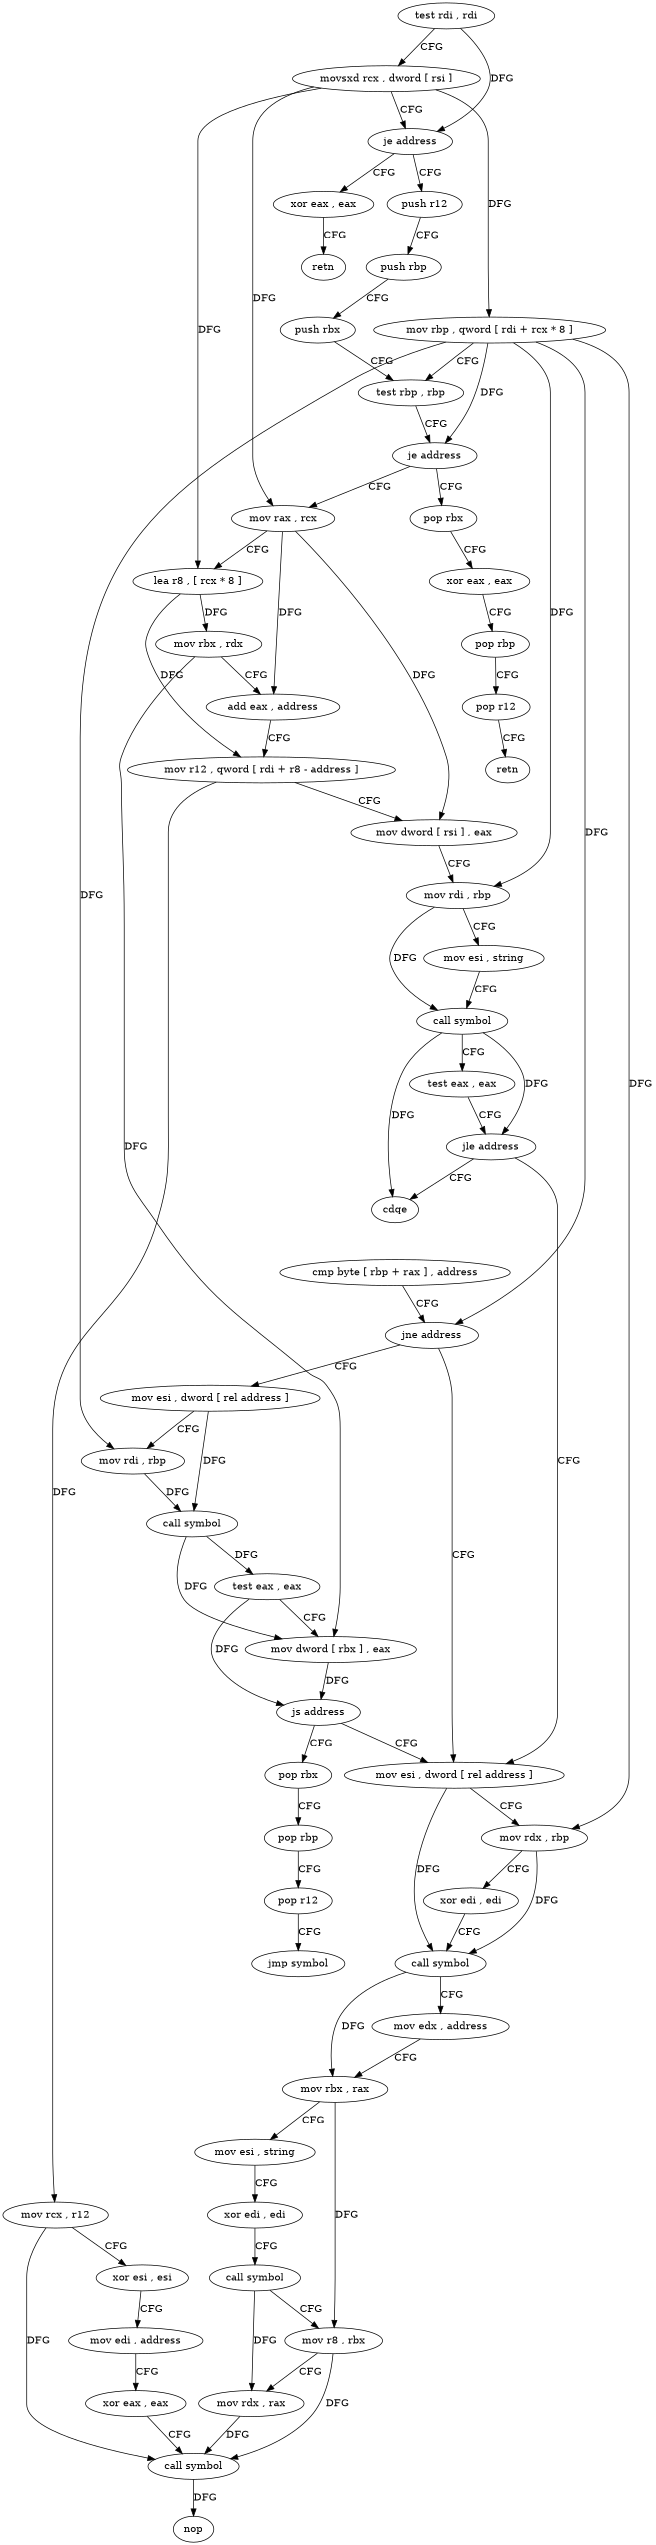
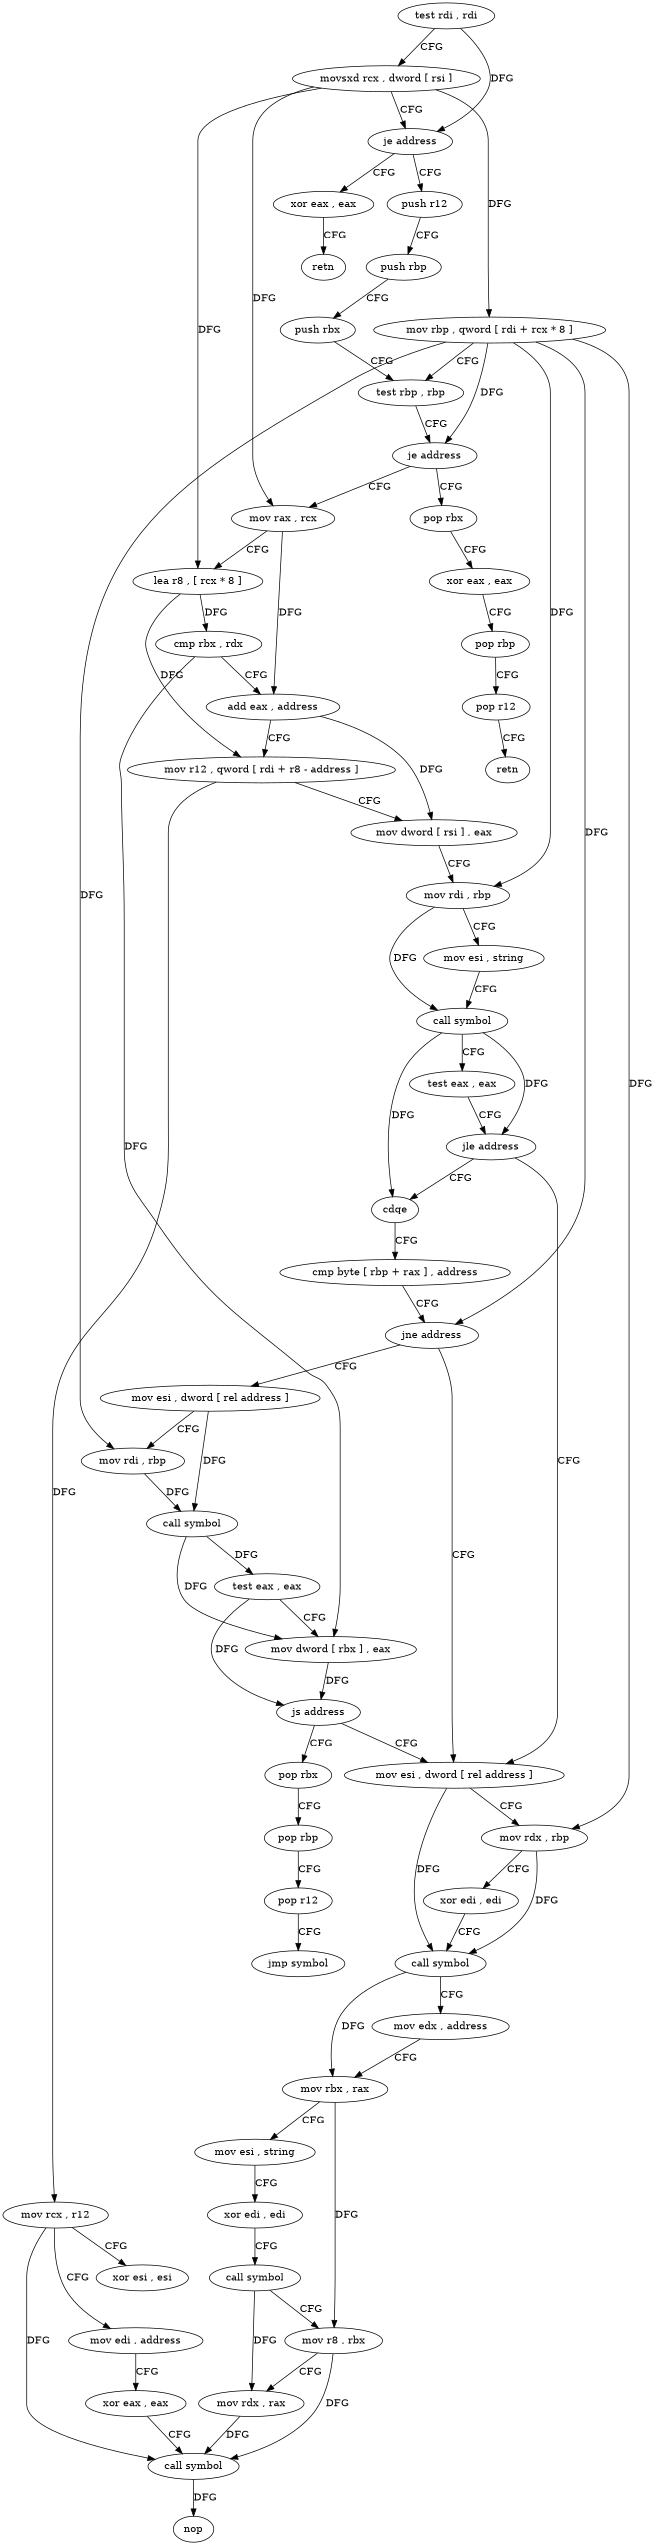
(209, 644) -> (209, 644)
(399, 659) -> (391, 748)
none -> (395, 1238)
(139, 2306) -> (63, 2285)
